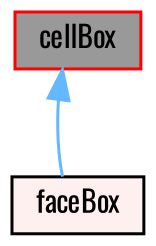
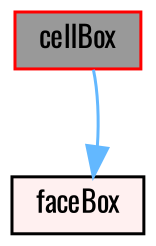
(58, 138) -> (98, 108)
